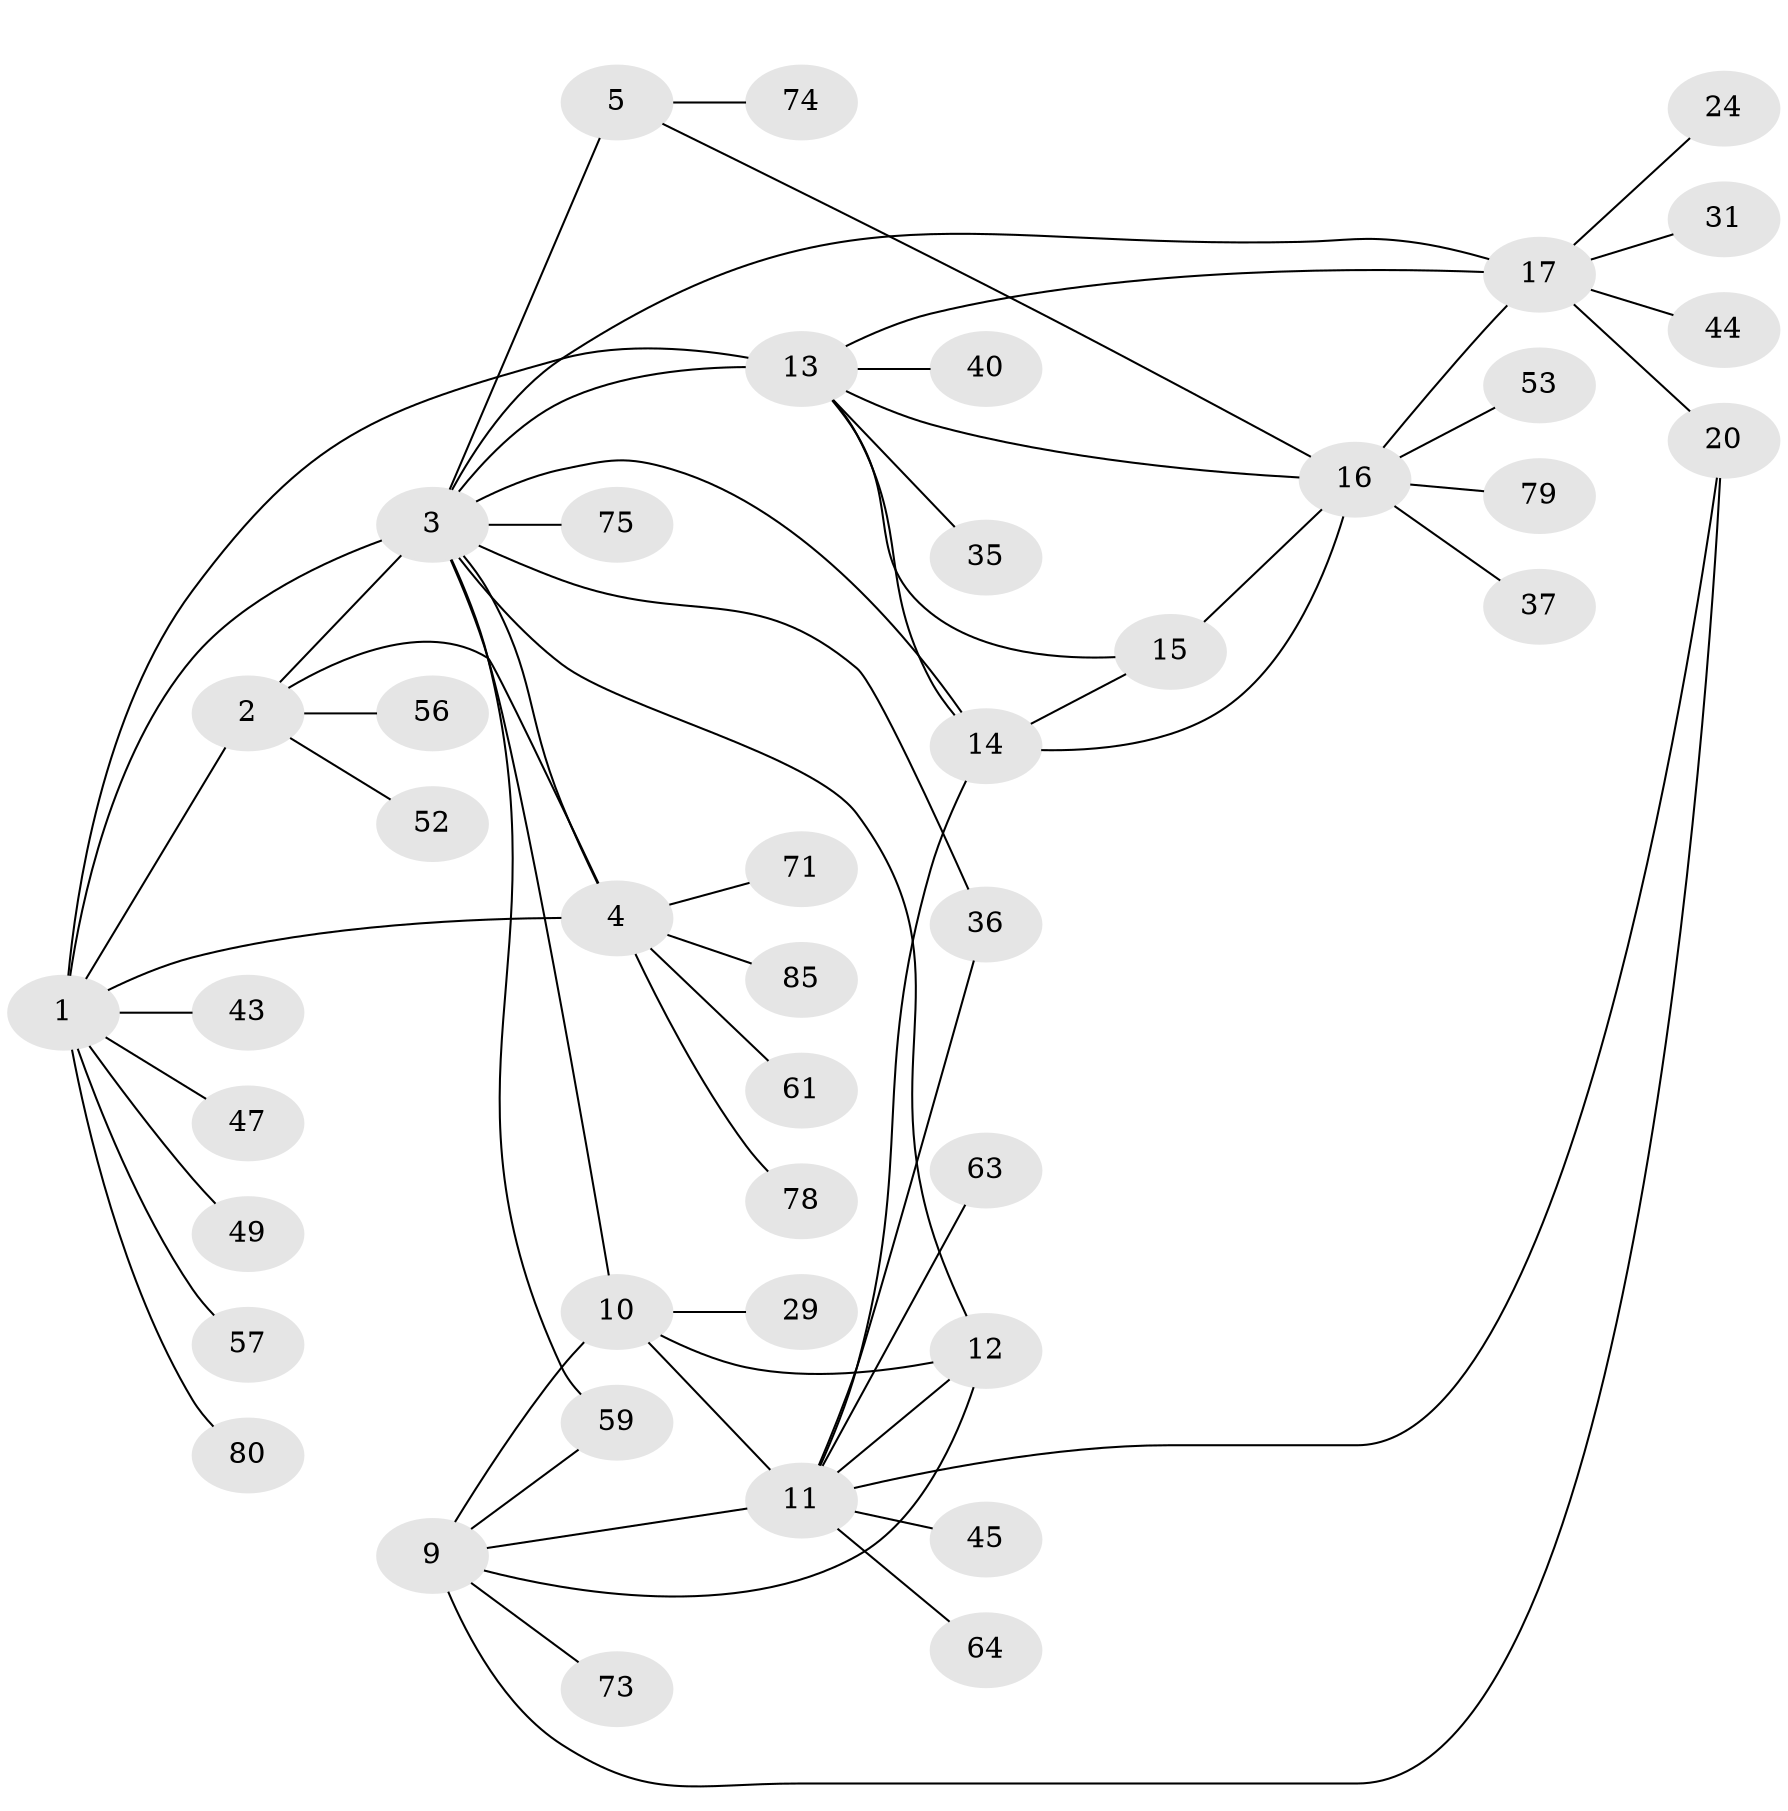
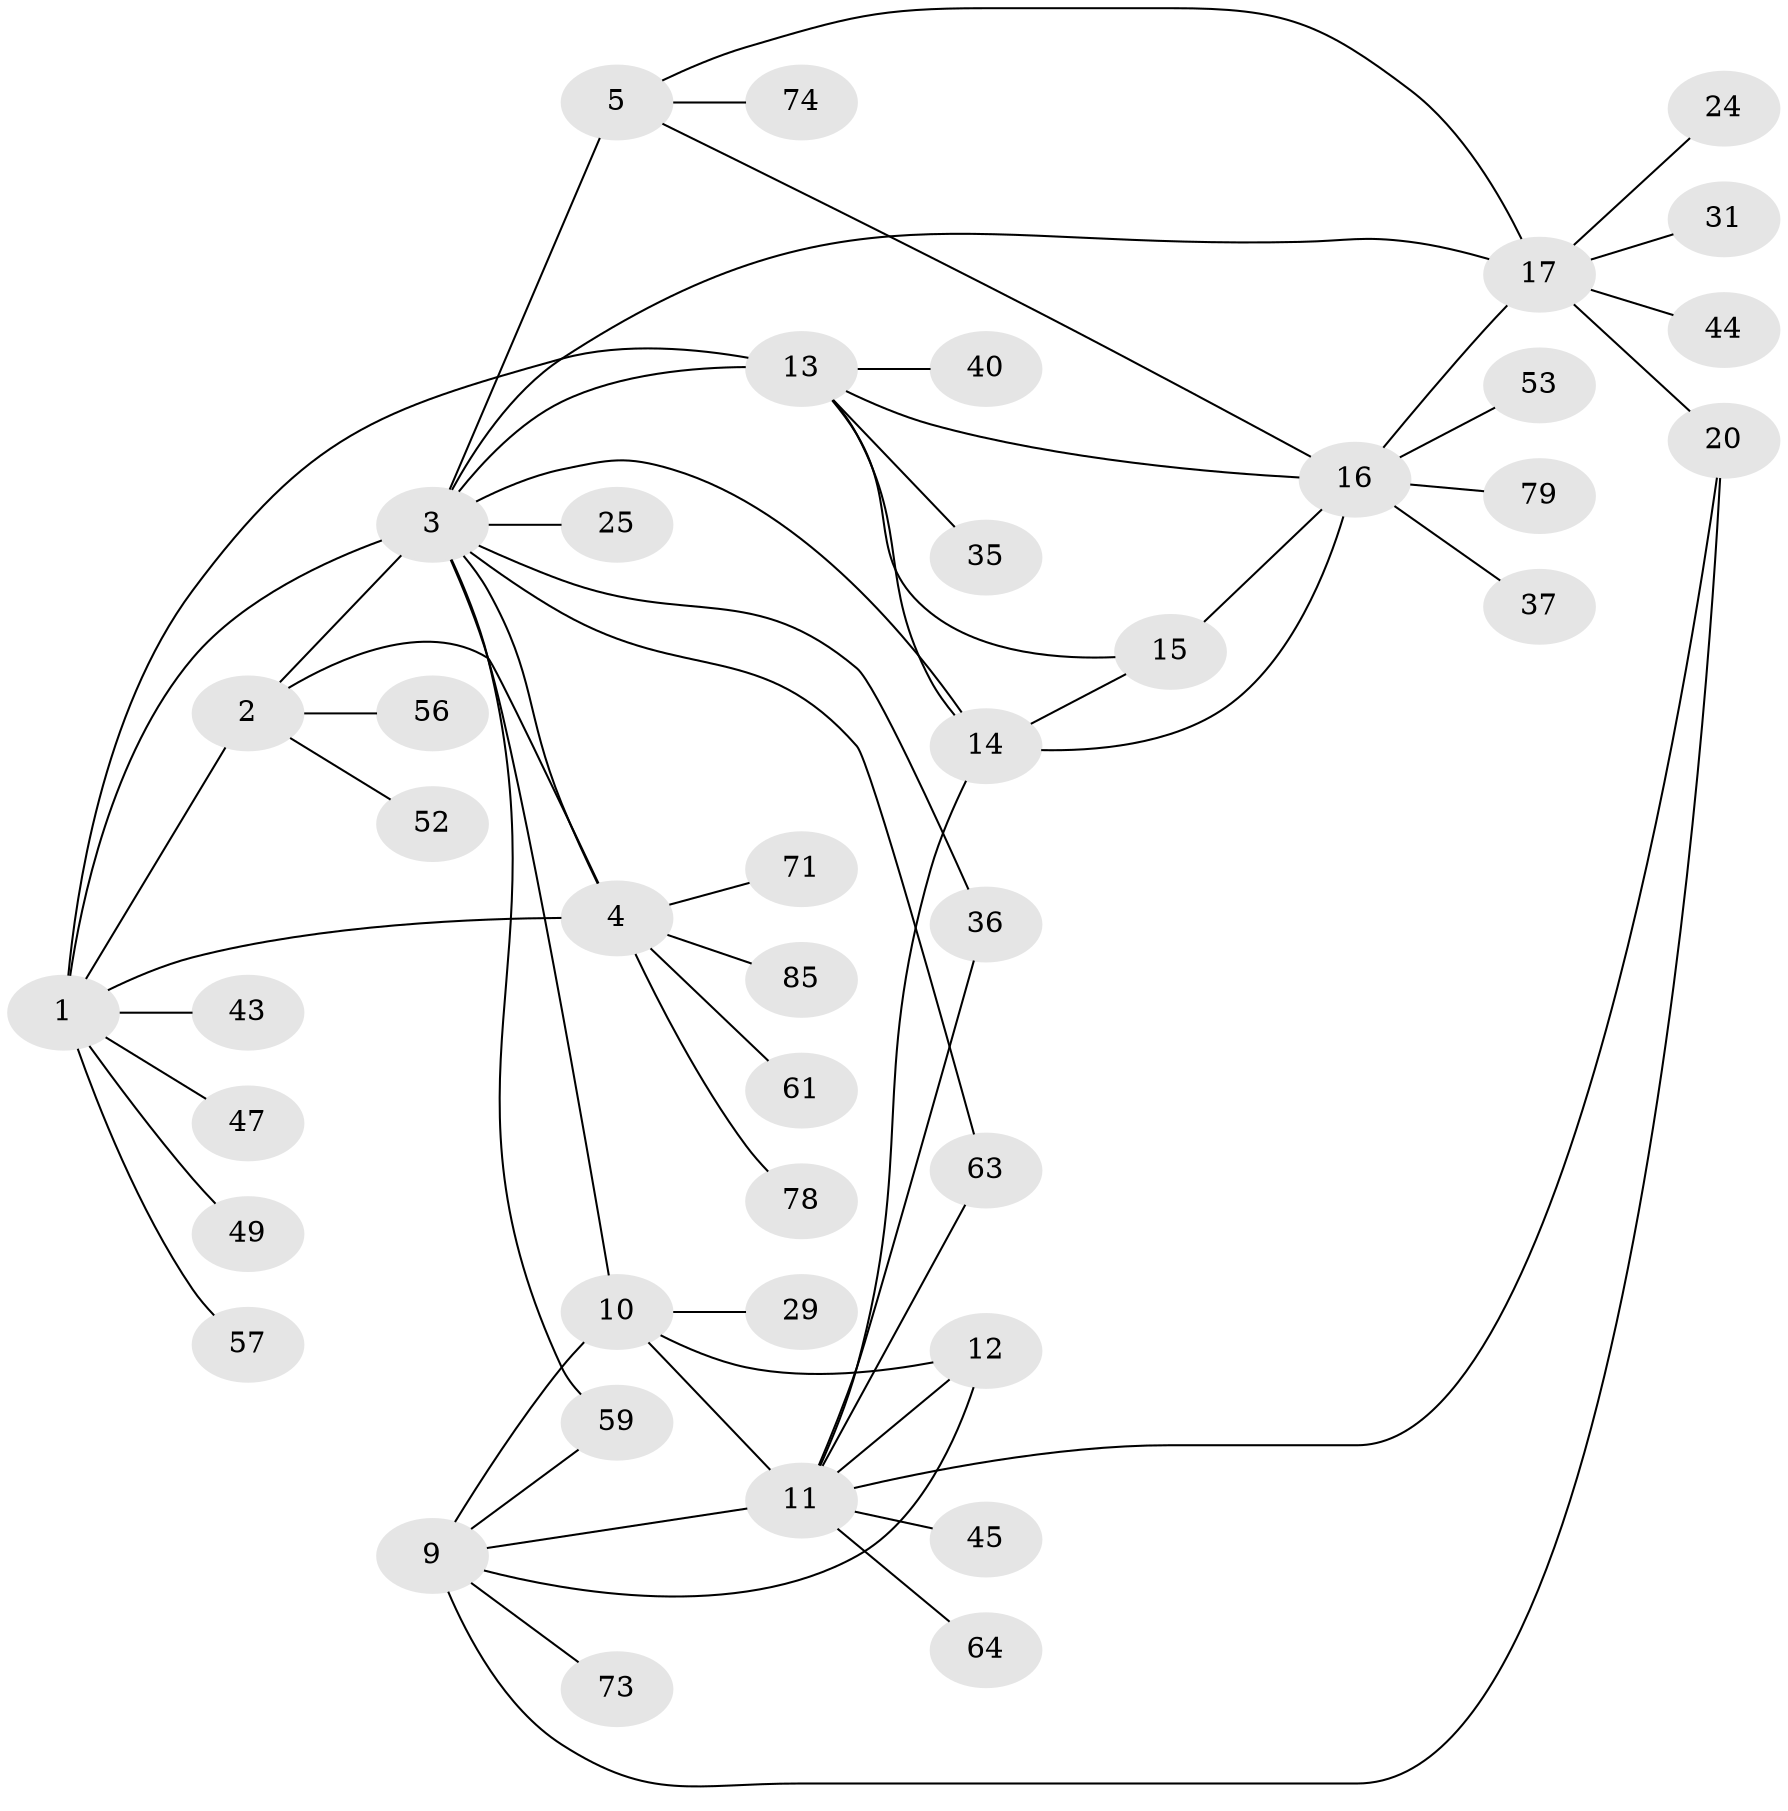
(1160, 279) -> (1135, 8)
(617, 525) -> (617, 525)
(868, 832) -> (845, 734)
(248, 1455) -> none
